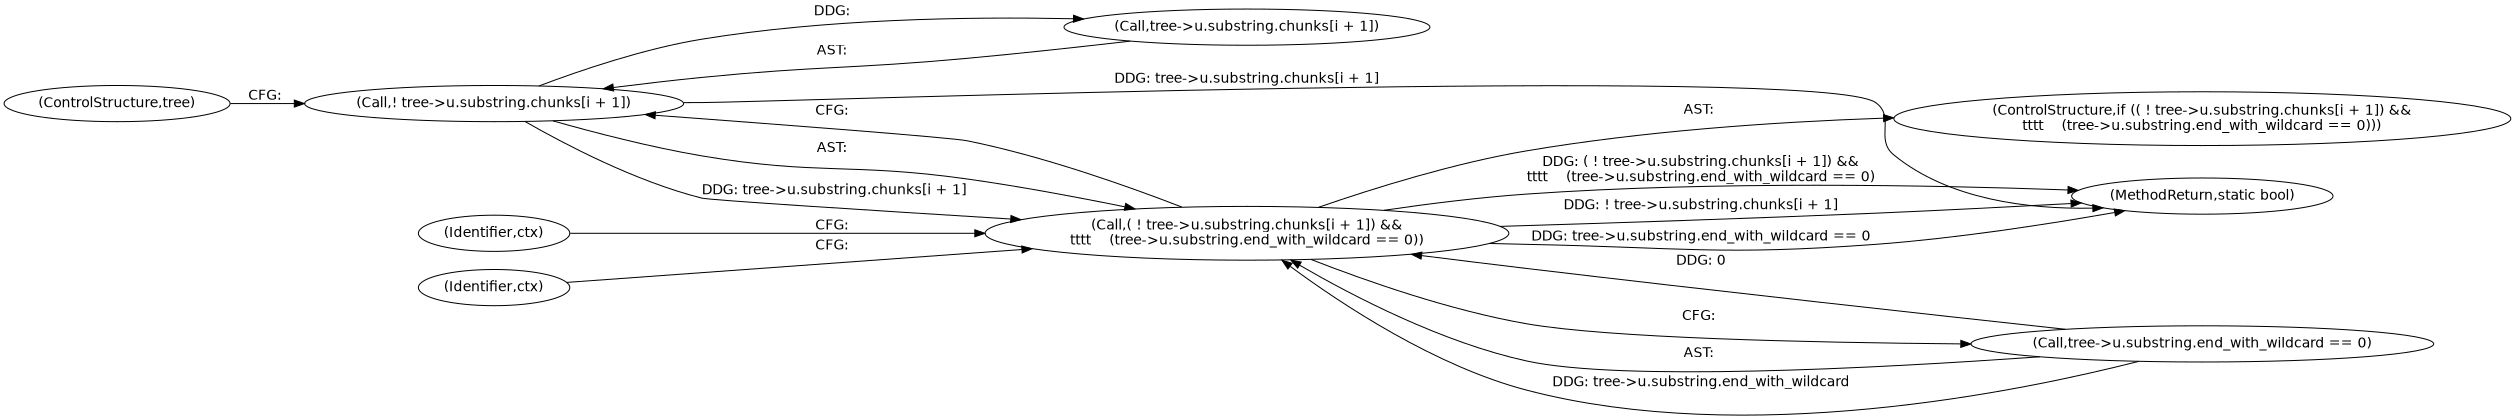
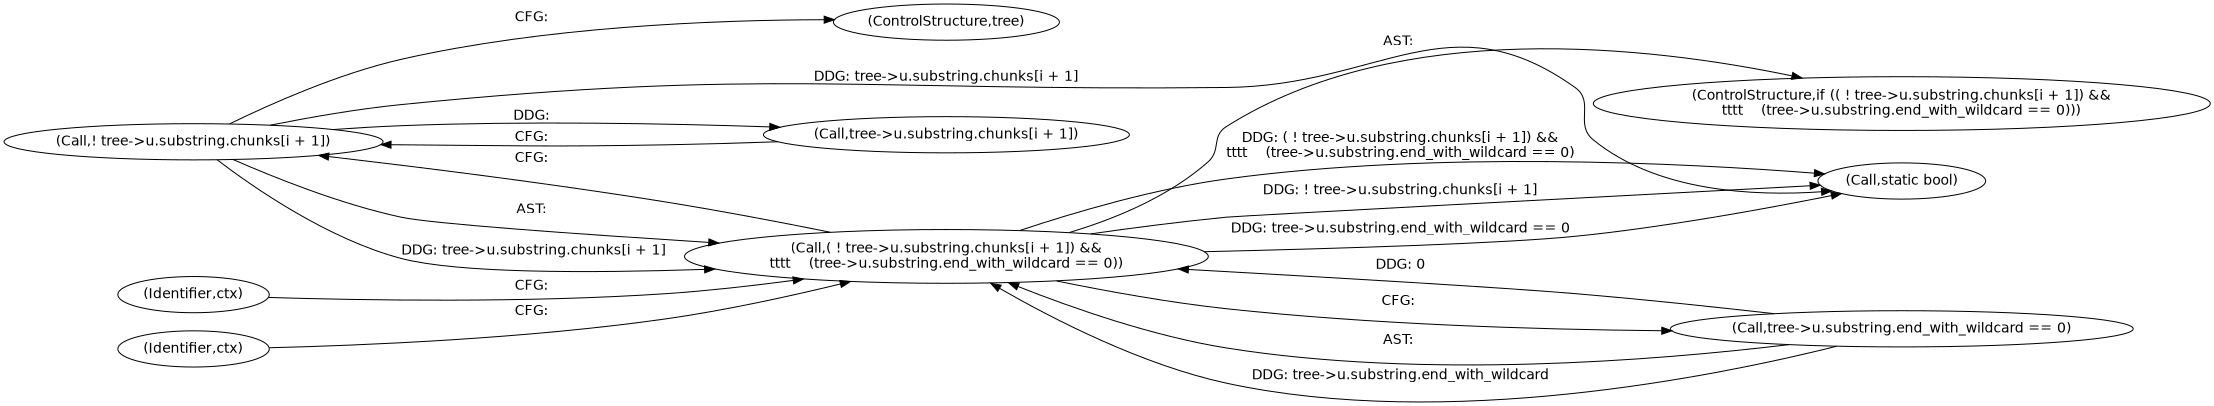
(834, 51) -> (534, 137)
(262, 104) -> (520, 38)
(2202, 196) -> (1902, 181)
